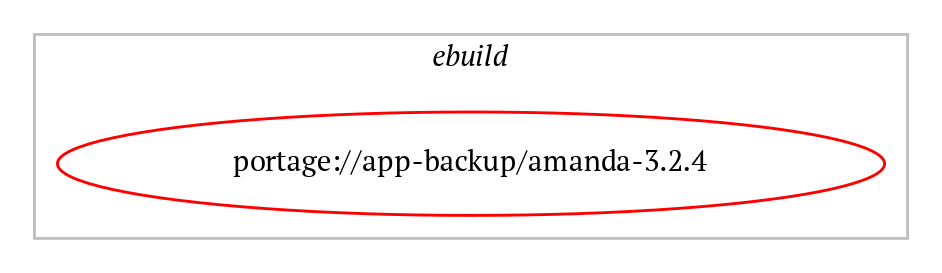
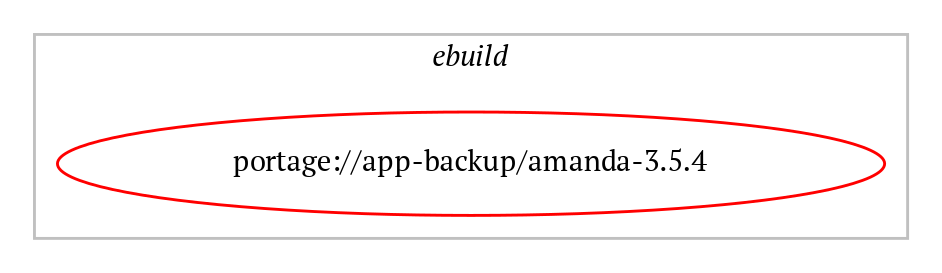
(471, 164) -> (471, 164)
